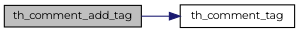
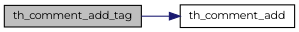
(237, 16) -> (237, 16)
